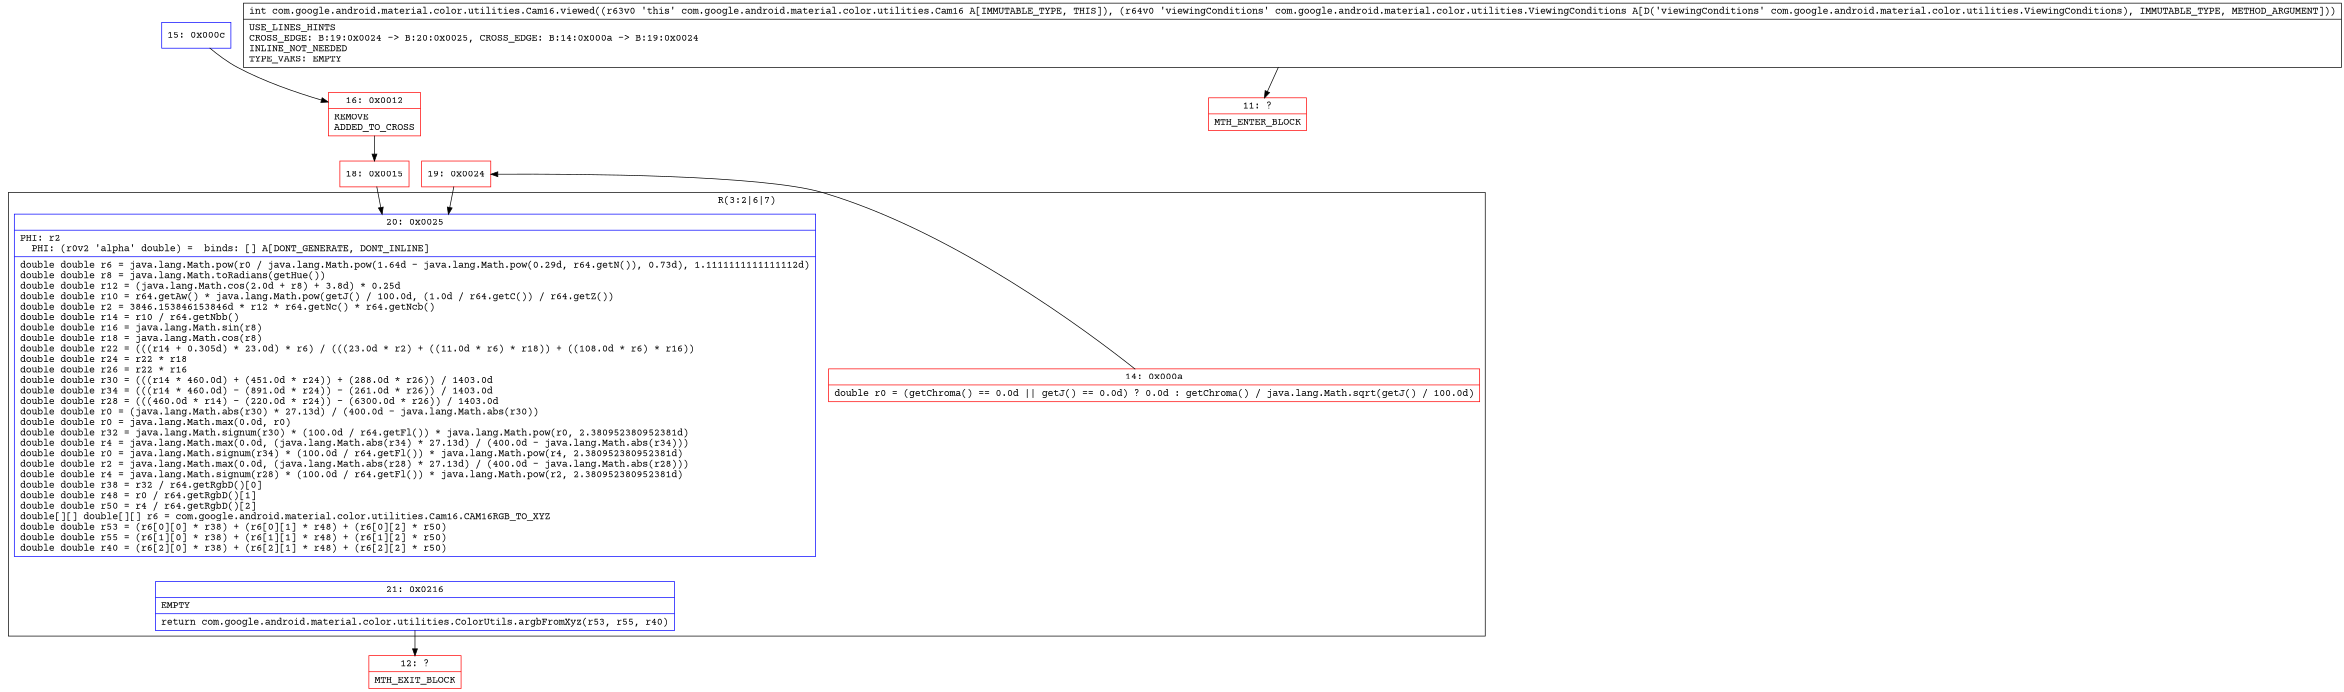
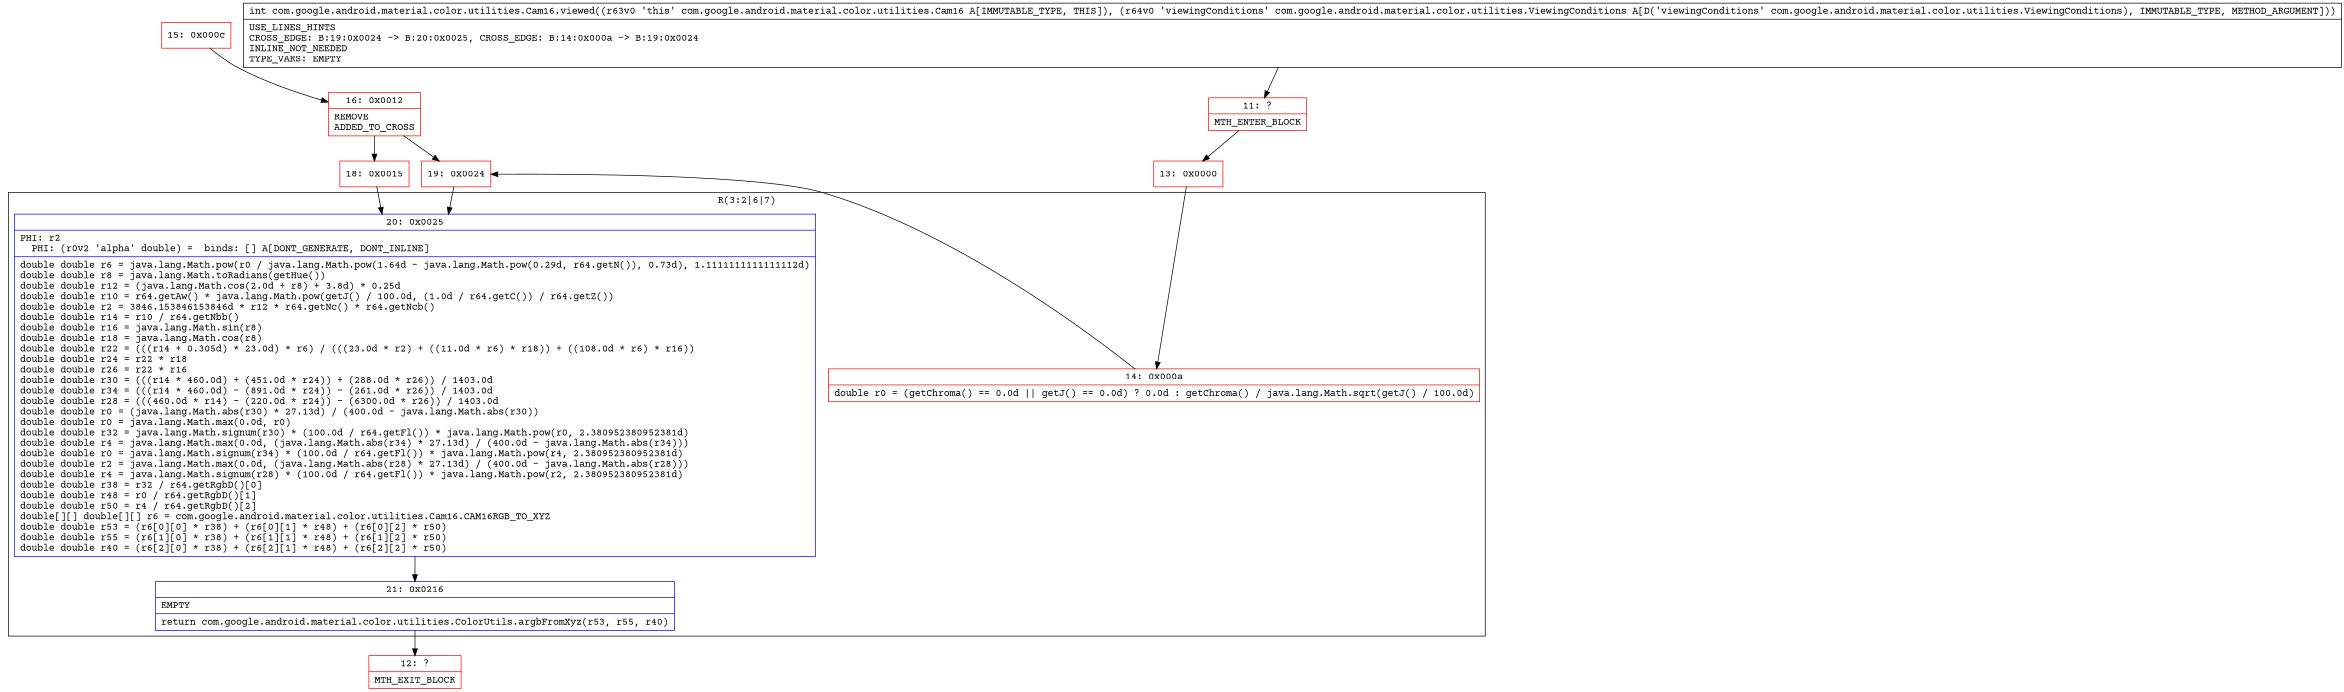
(196, 35) -> (196, 35)
none -> (419, 146)
none -> (1188, 174)
none -> (415, 565)
